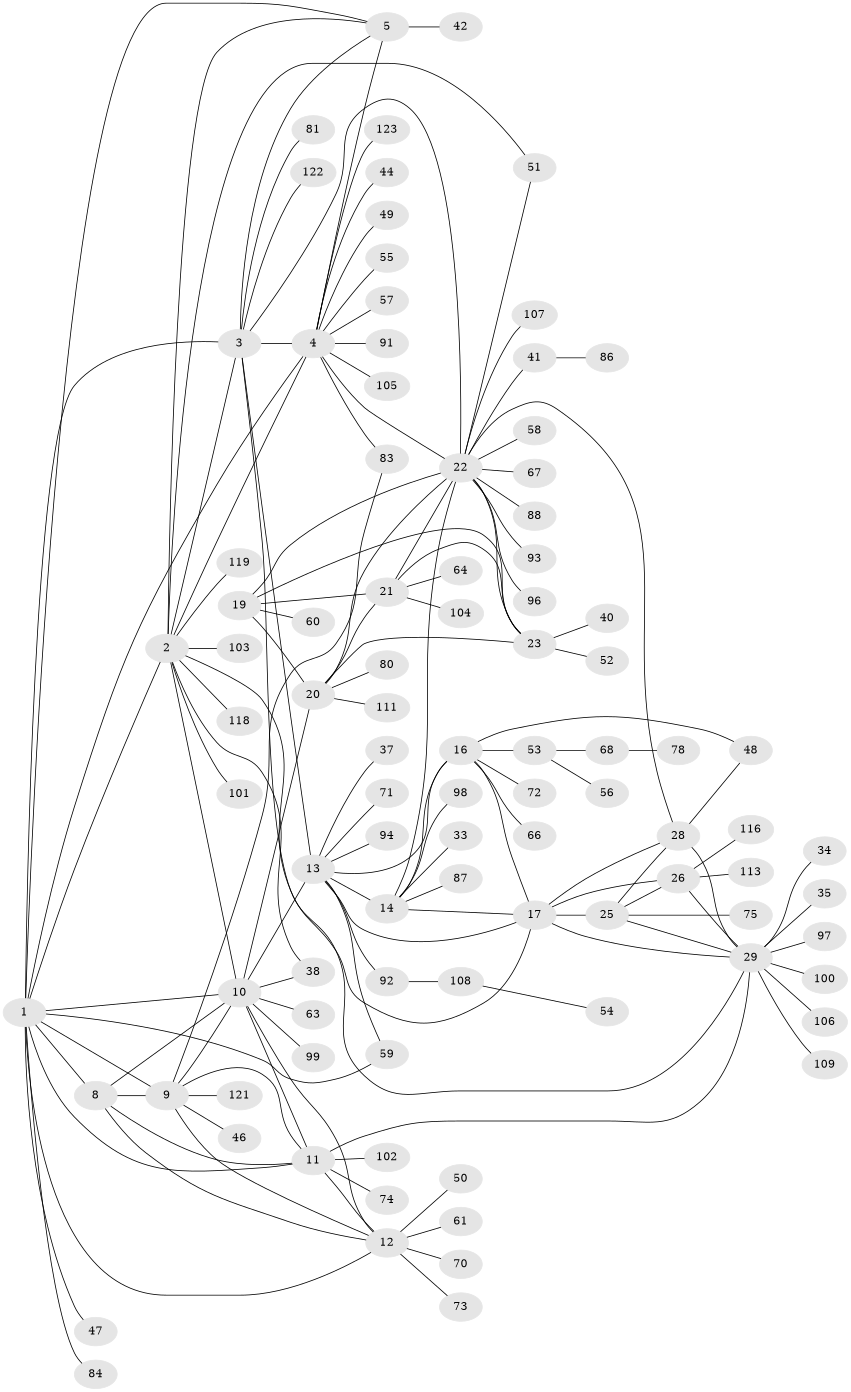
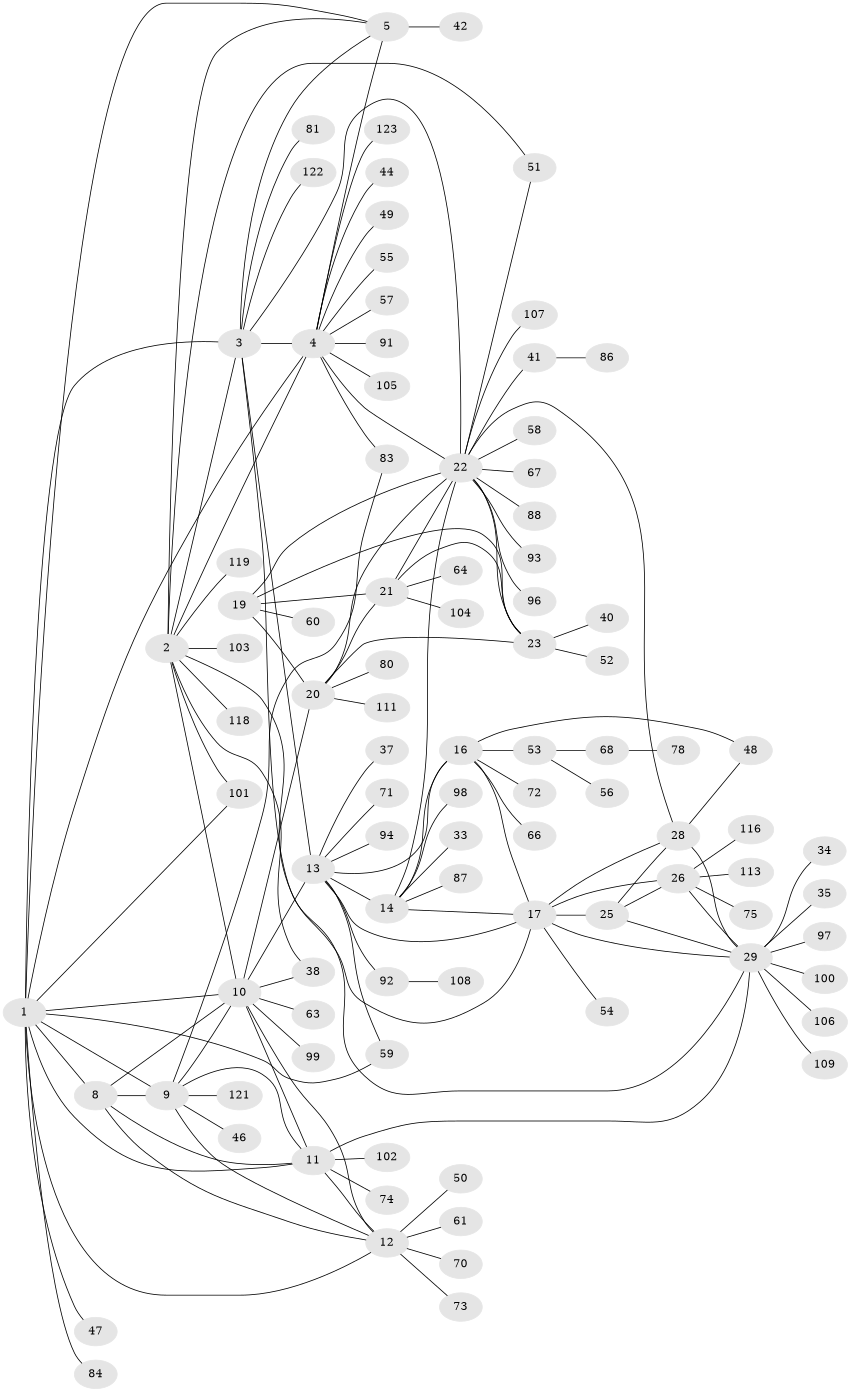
(90, 828) -> (132, 903)
(679, 915) -> (719, 899)
(535, 997) -> (569, 964)
